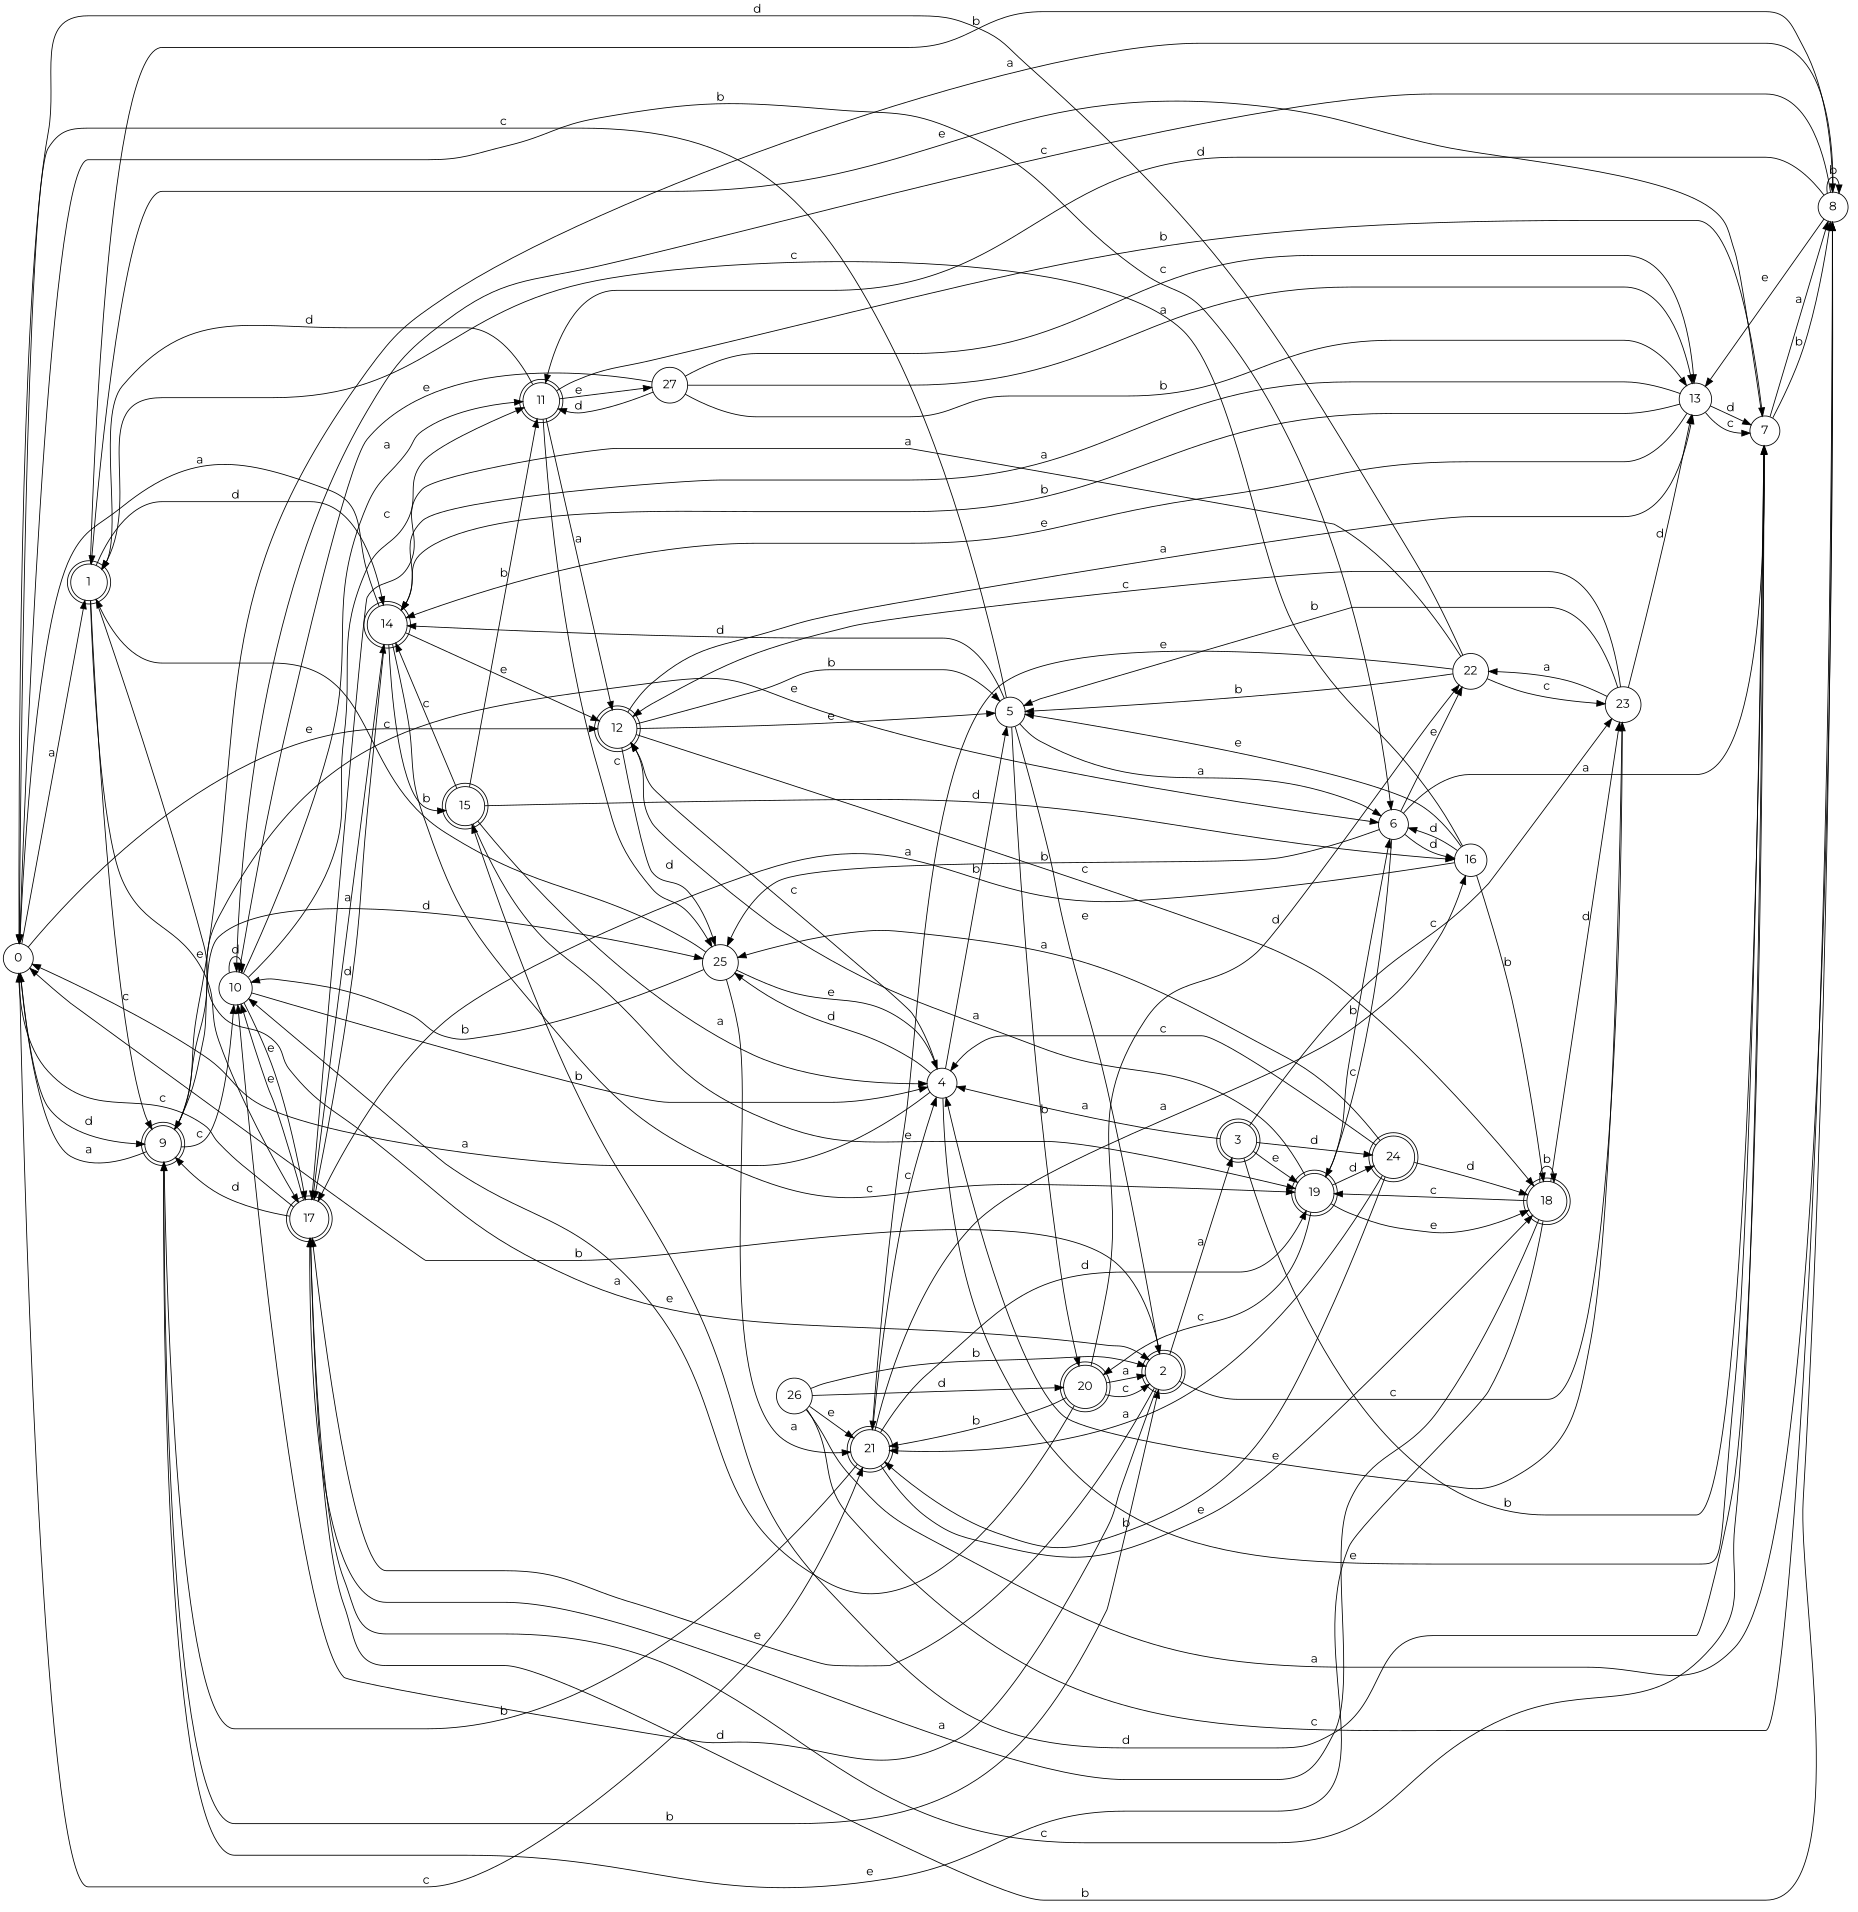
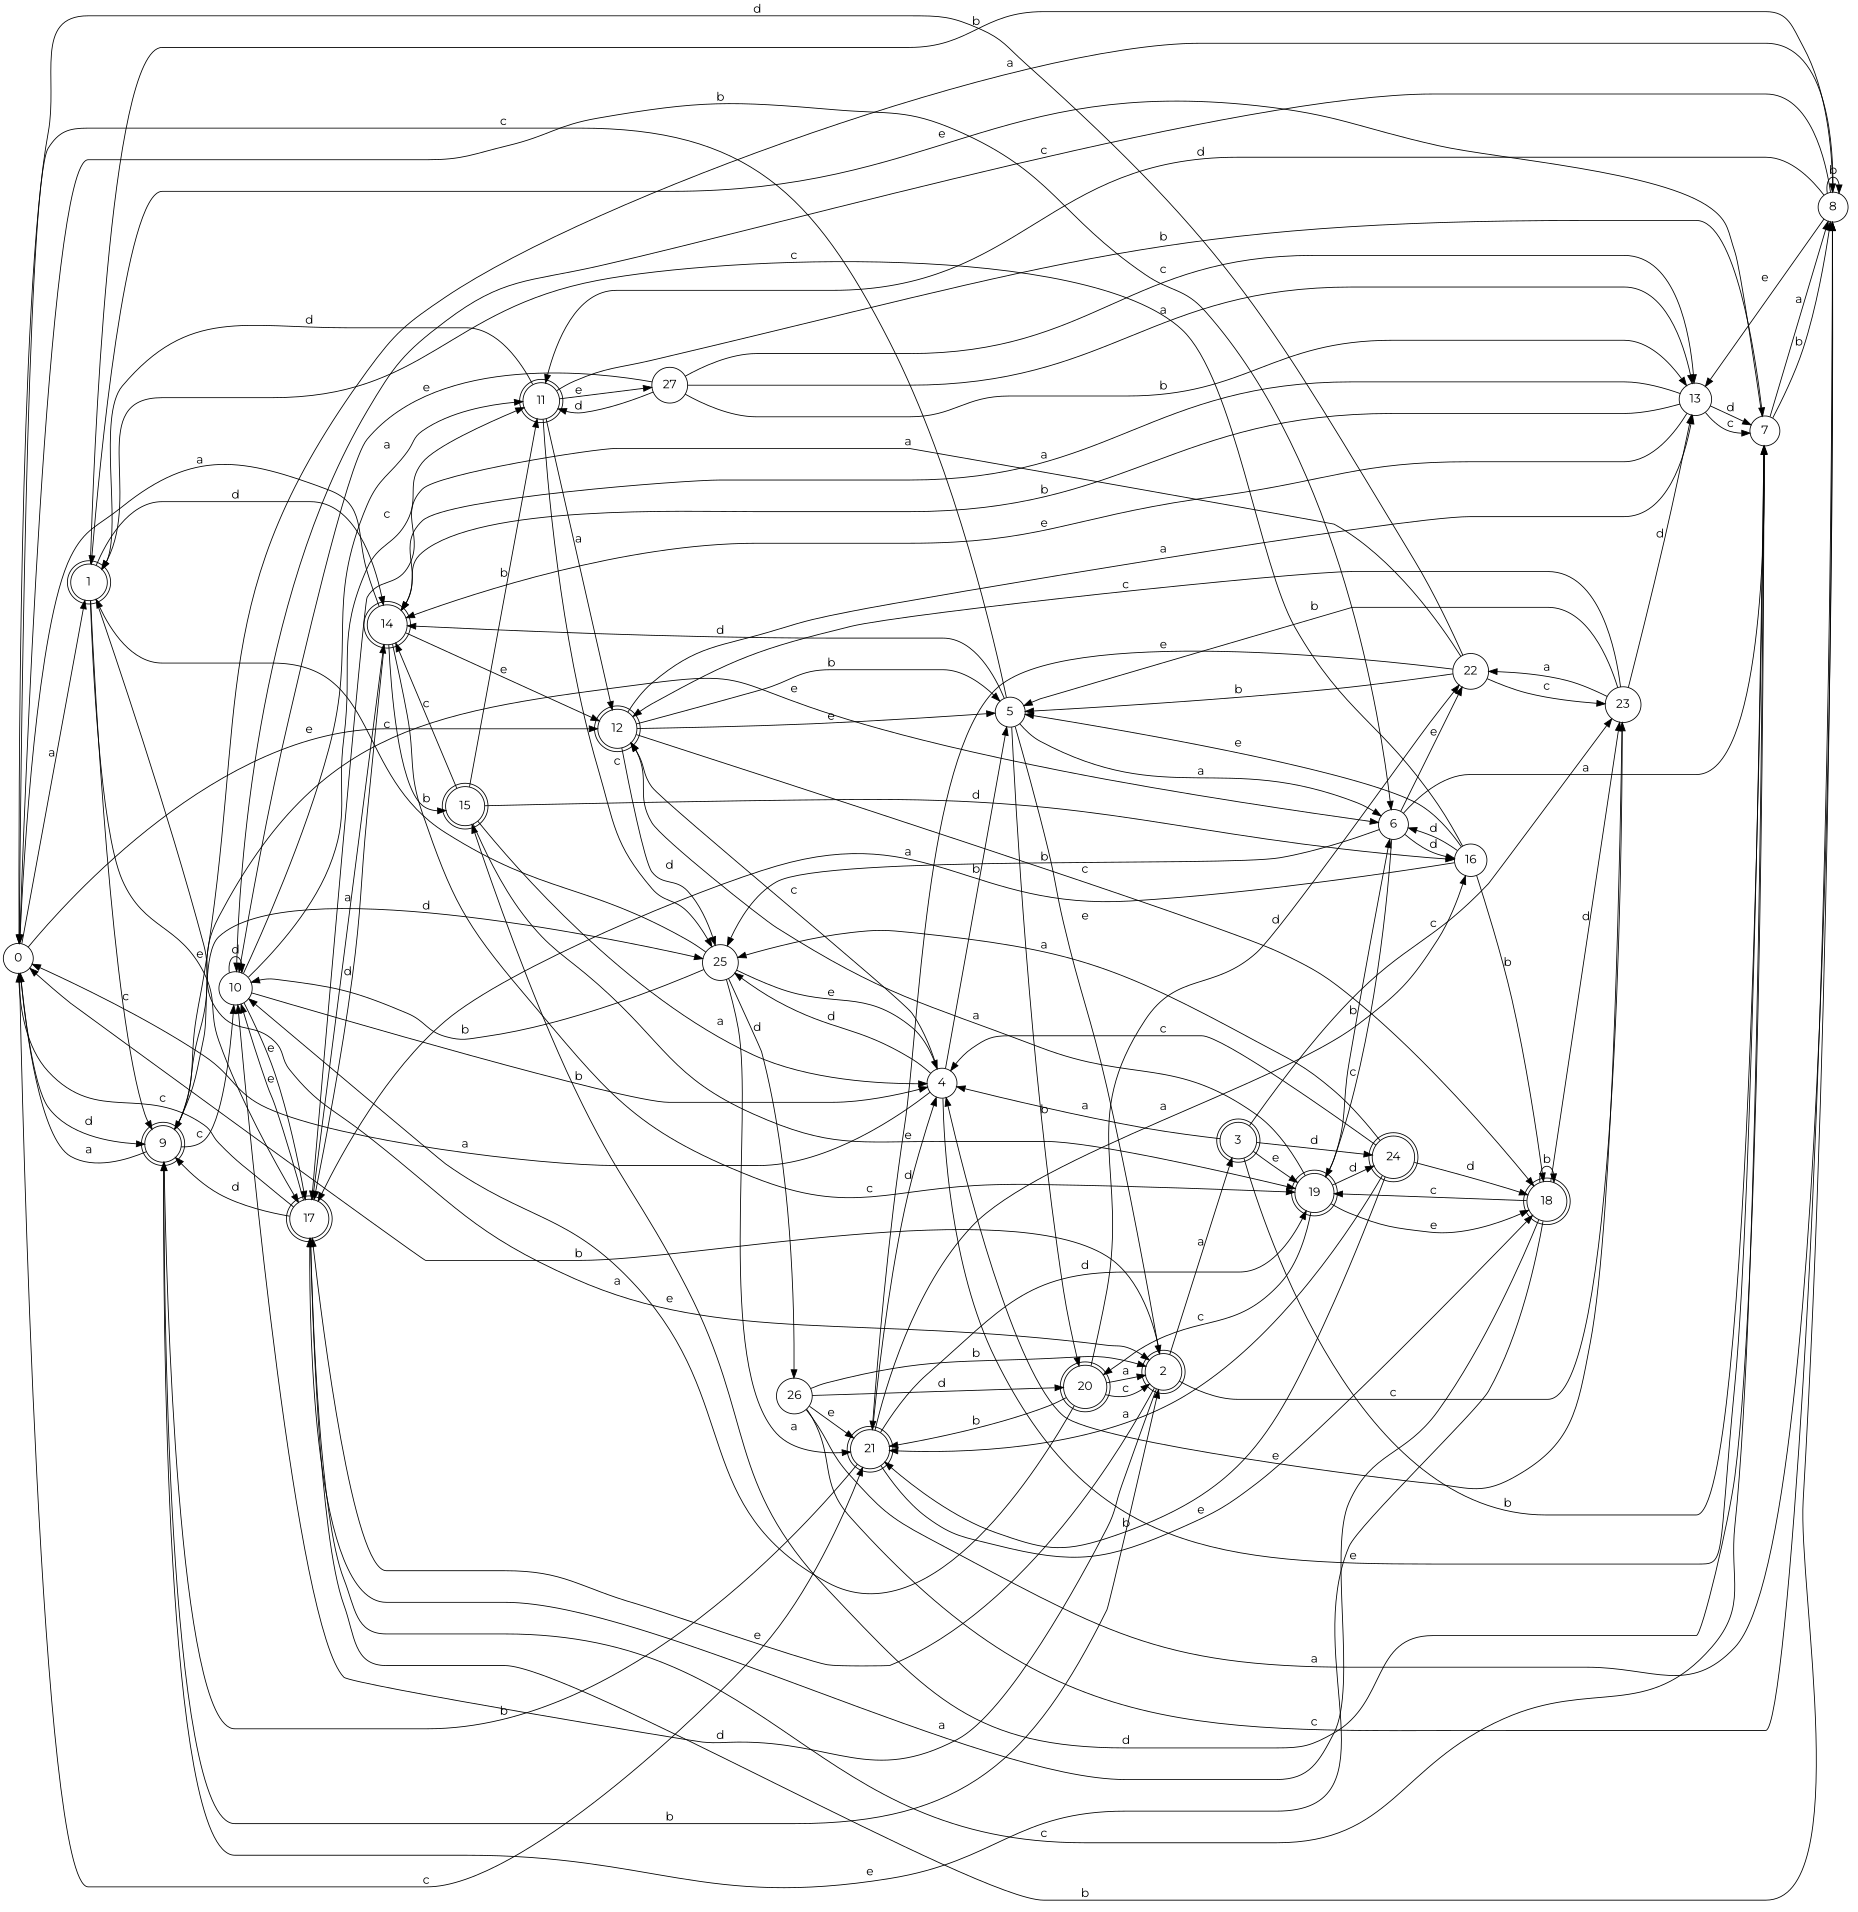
none -> (783, 1170)
(908, 1176) -> (908, 1176)
